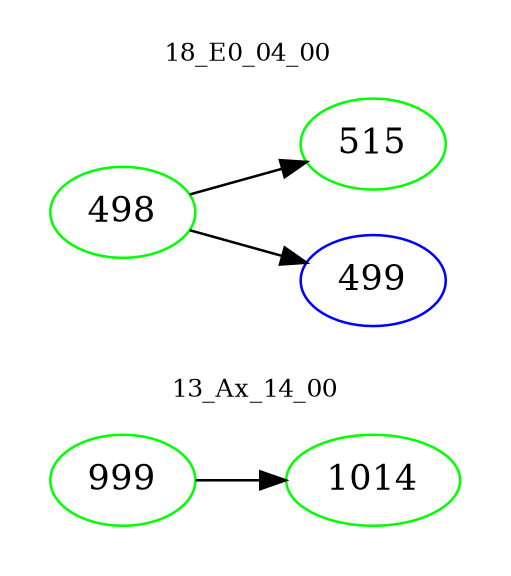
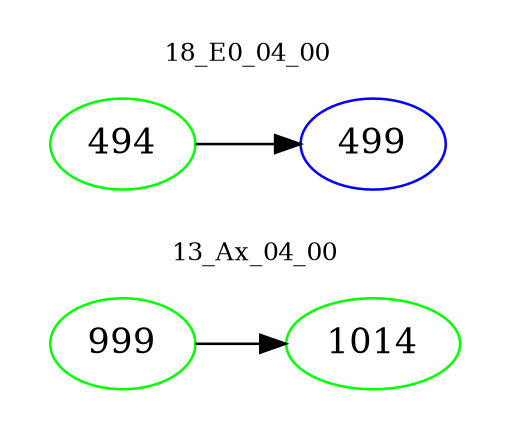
(373, 144) -> none
(123, 212) -> (123, 144)
(255, 391) -> (255, 254)
